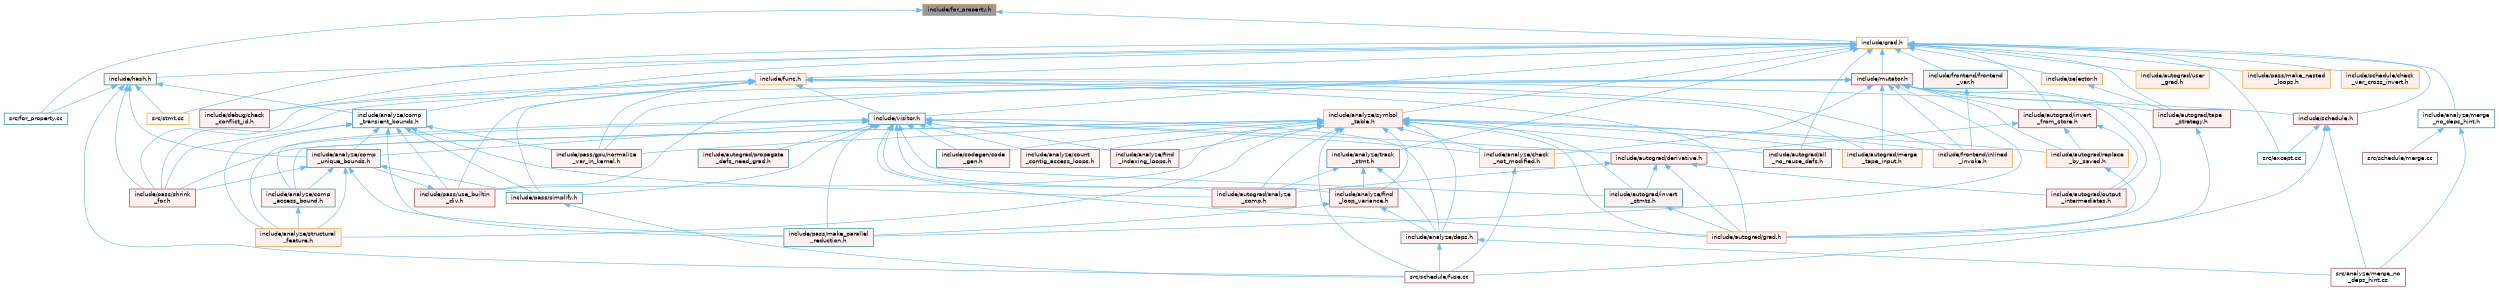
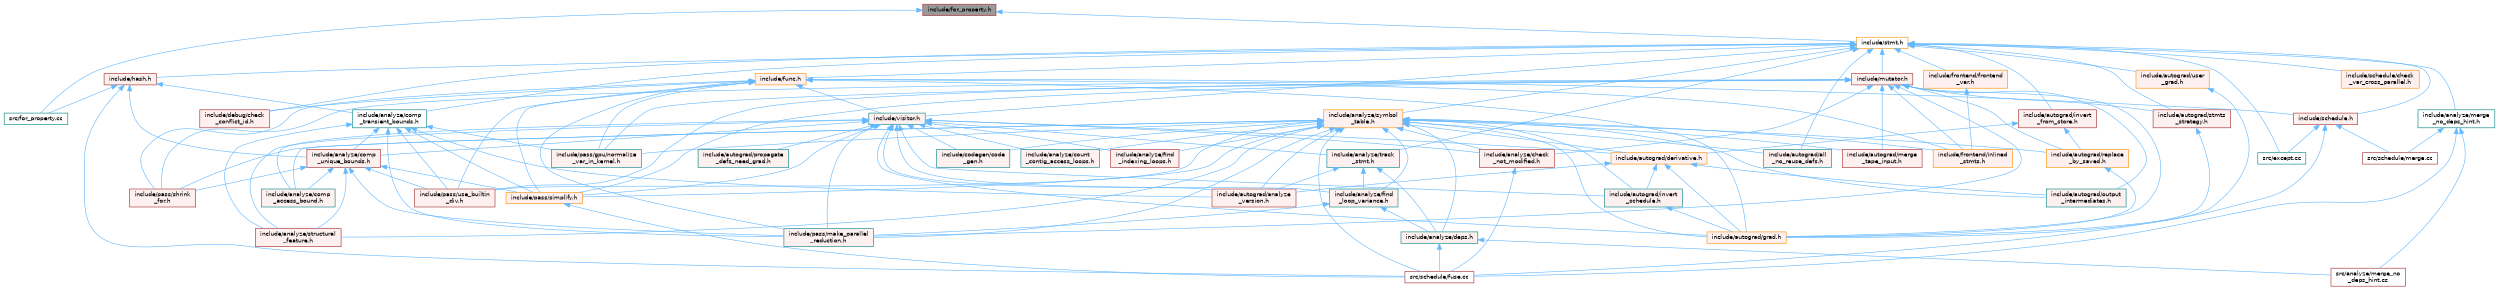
(959, 10) -> (959, 10)
(1882, 43) -> (1882, 43)
(130, 79) -> (130, 79)
(1966, 79) -> (1966, 79)
(2072, 79) -> none
(2287, 79) -> none
(2380, 79) -> (2380, 79)
(1342, 90) -> (541, 158)
(1980, 102) -> (1141, 92)
(168, 119) -> none
(2192, 119) -> (2192, 119)
(1314, 132) -> (1139, 139)
none -> (1496, 135)
(244, 139) -> none
(116, 145) -> none
(2137, 155) -> (1729, 155)
(344, 158) -> (344, 158)
(1060, 158) -> (1060, 158)
(1517, 158) -> (1517, 158)
(1659, 158) -> (1659, 158)
(1798, 158) -> (1798, 158)
(1882, 158) -> (1882, 158)
(1973, 158) -> (1973, 158)
(400, 177) -> (399, 179)
none -> (806, 192)
(544, 198) -> (544, 198)
(1254, 198) -> (1254, 198)
(1364, 198) -> (1364, 198)
(1643, 198) -> (1643, 198)
(2086, 198) -> (2086, 198)
(2347, 199) -> (2365, 140)
none -> (1110, 217)
(298, 221) -> none
none -> (2072, 229)
(298, 238) -> (298, 238)
none -> (1983, 252)
